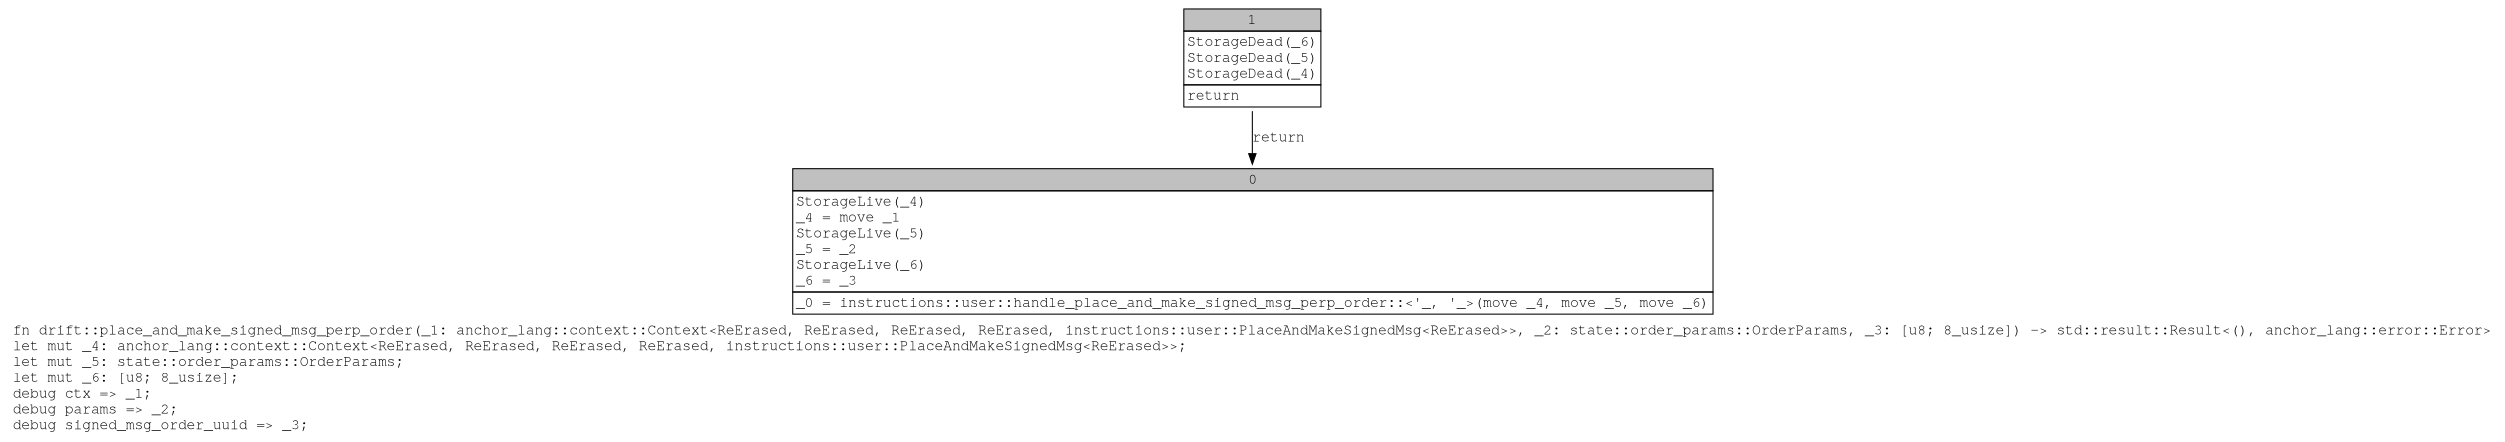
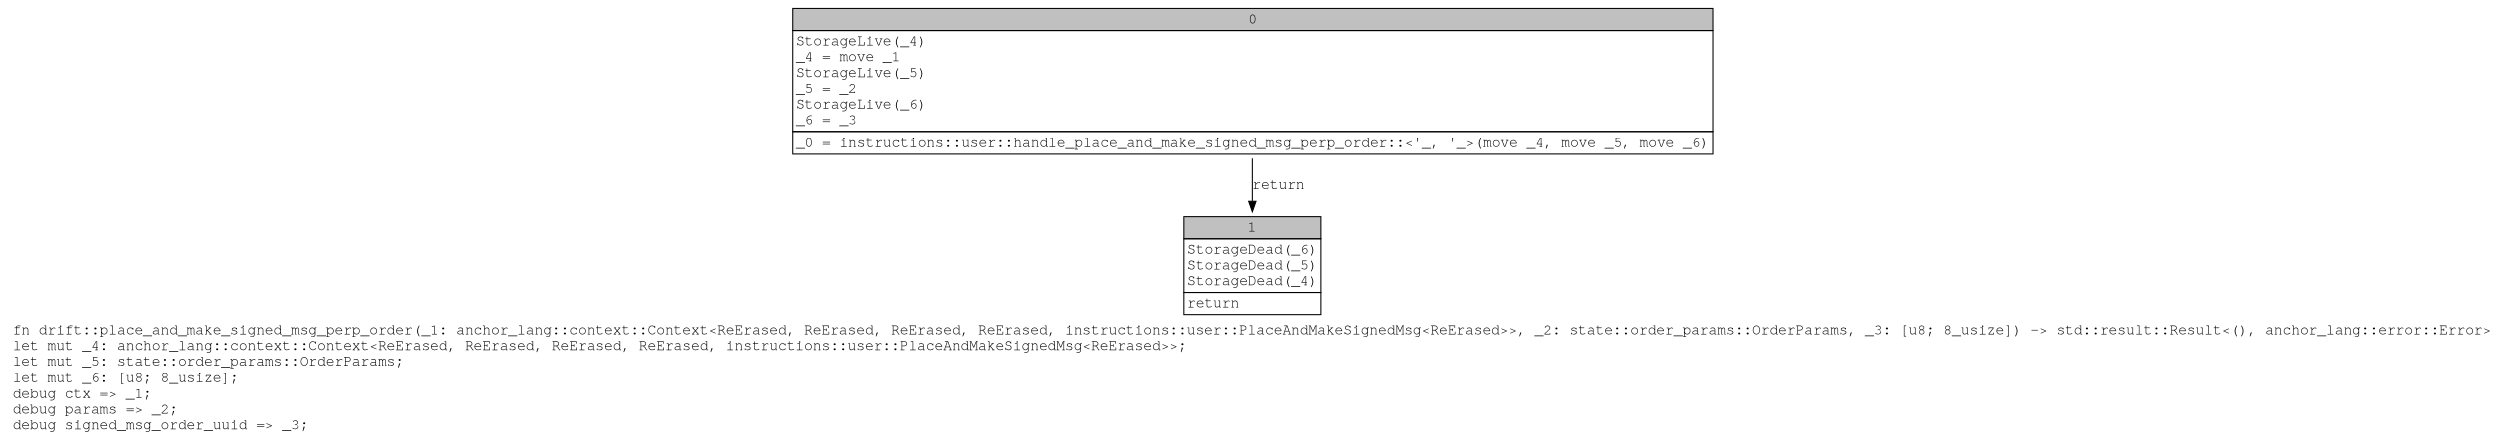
(1252, 132) -> (1252, 180)
